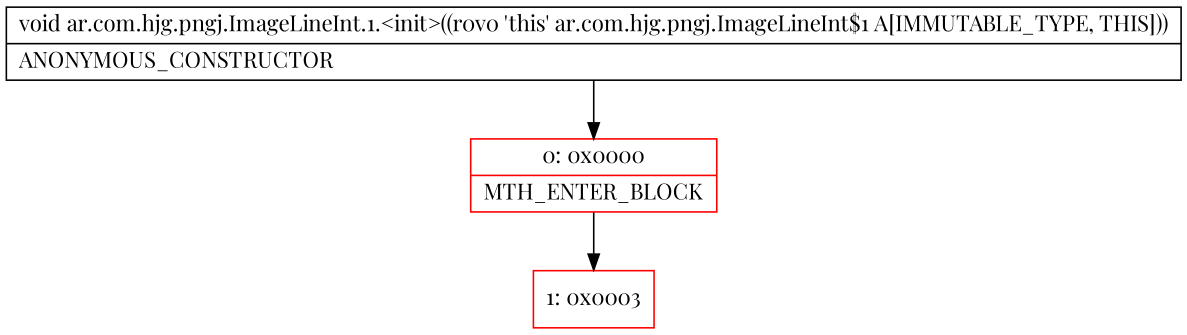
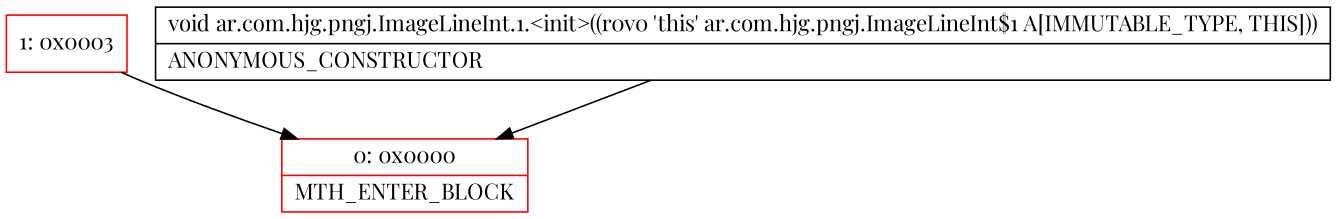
(594, 233) -> (201, 104)
